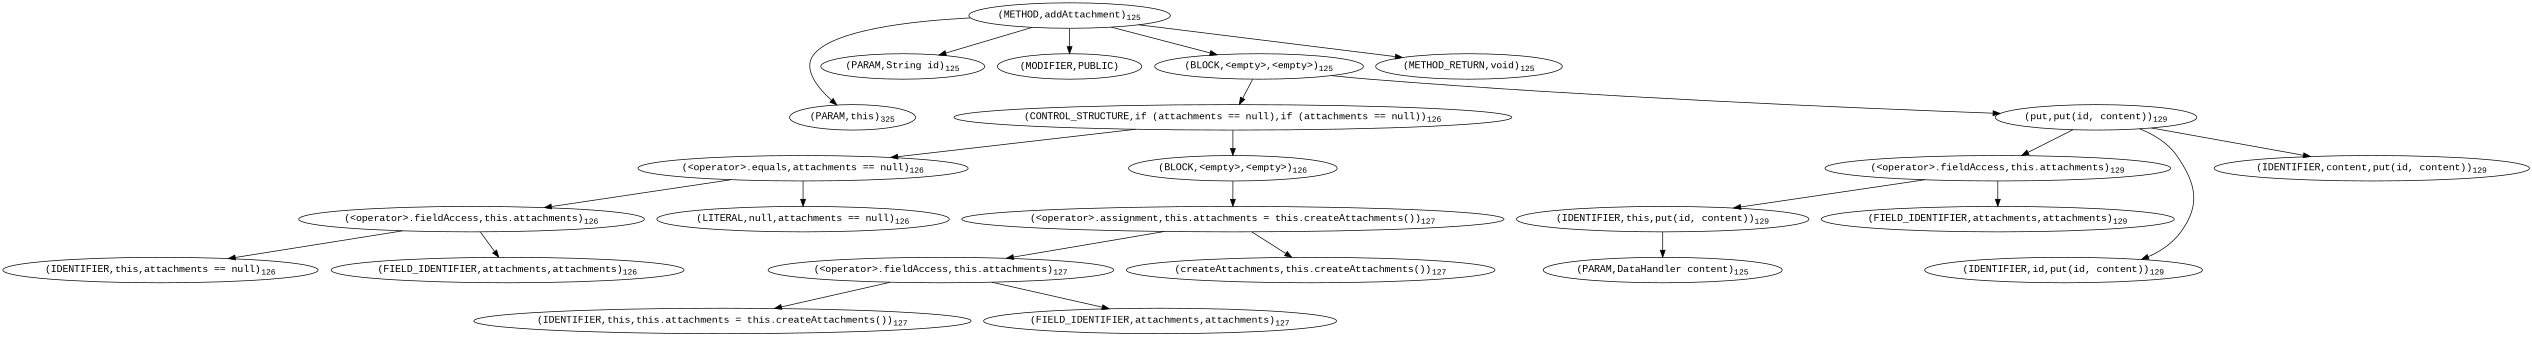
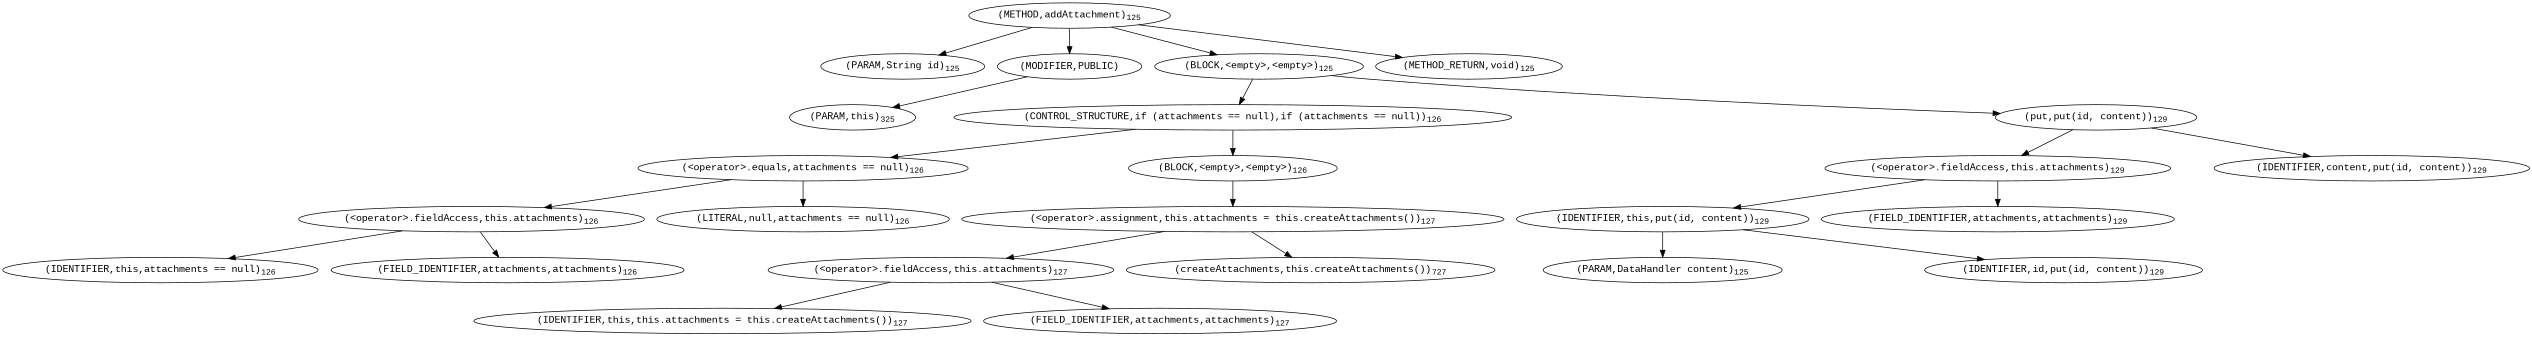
(863, 31) -> (963, 91)
(2193, 191) -> (1860, 244)
(1439, 269) -> (1439, 269)
